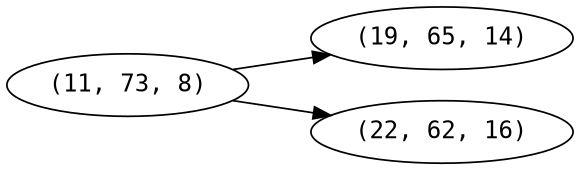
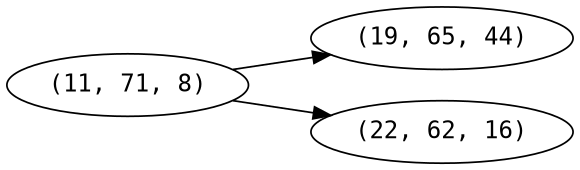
(442, 38) -> (442, 38)
(128, 85) -> (128, 85)
